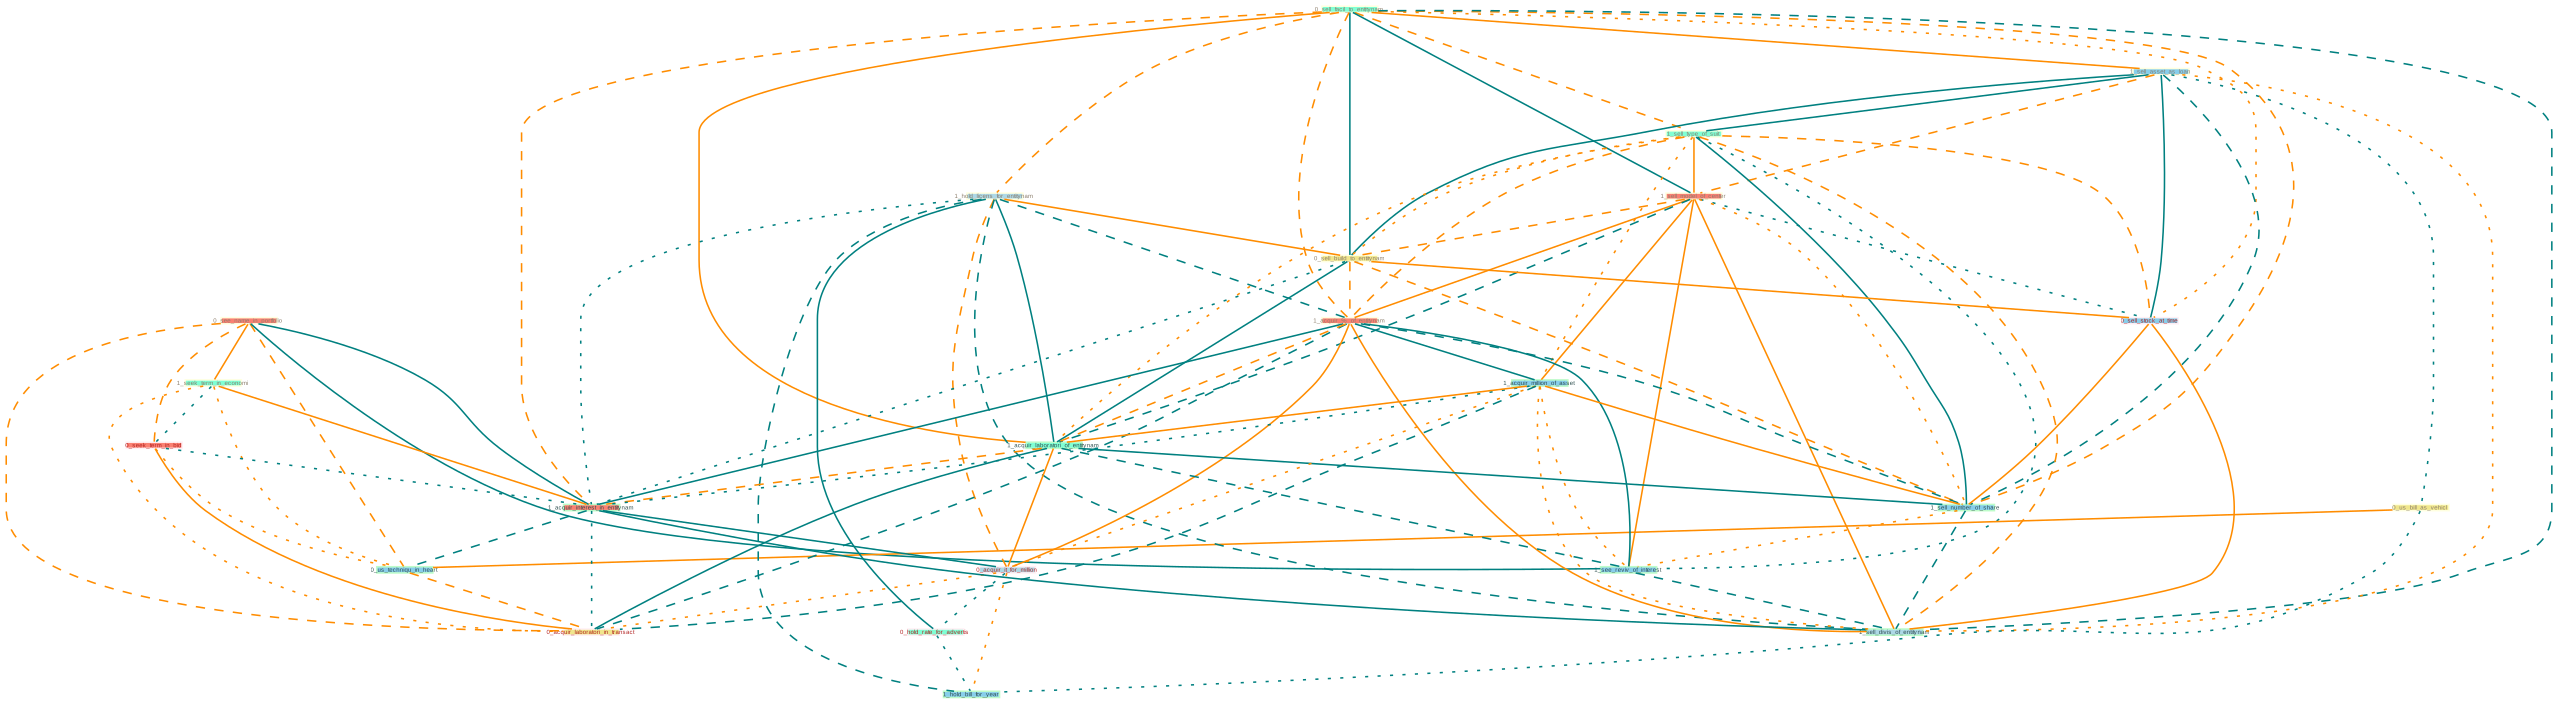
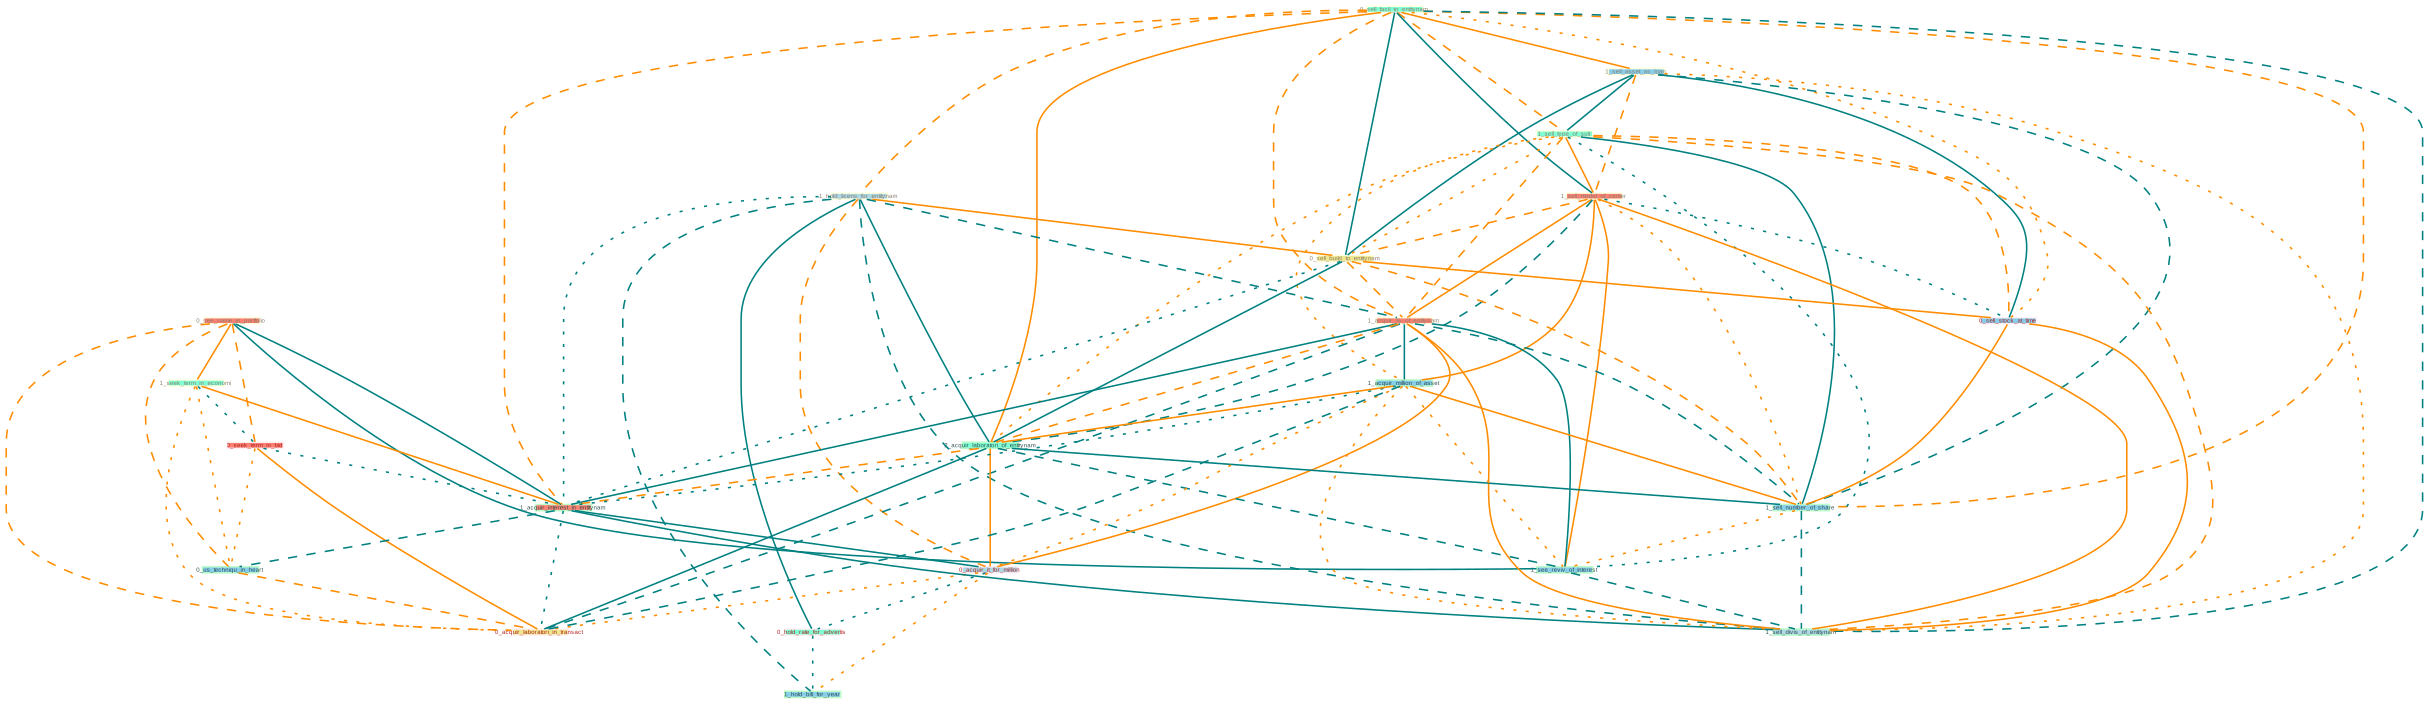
(1054, 445) -> (990, 445)
(2421, 508) -> none
